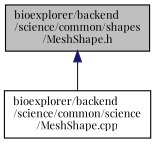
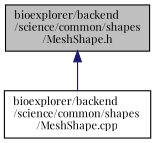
(78, 114) -> (78, 114)
